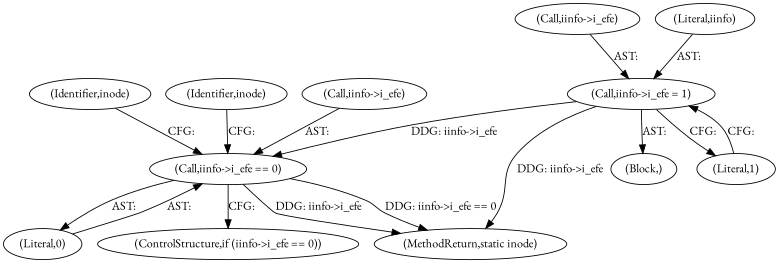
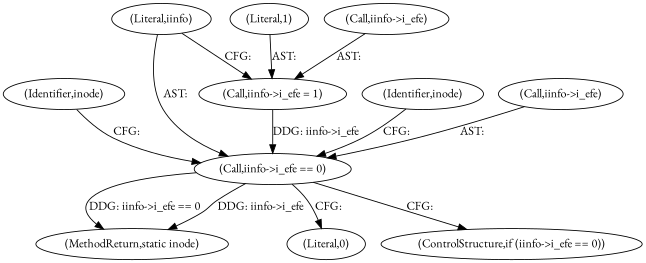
(690, 56) -> (240, 56)
(681, 131) -> none
(743, 132) -> (286, 56)
(524, 147) -> none
(644, 169) -> none
(125, 207) -> (330, 207)
(135, 215) -> (162, 108)
